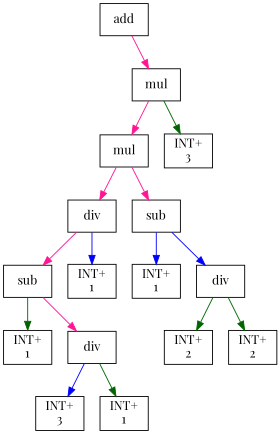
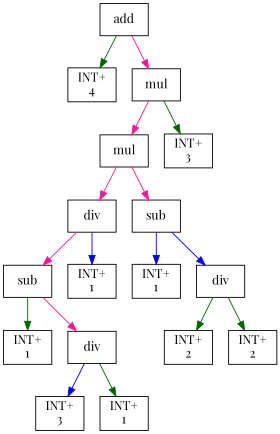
none -> (92, 85)
